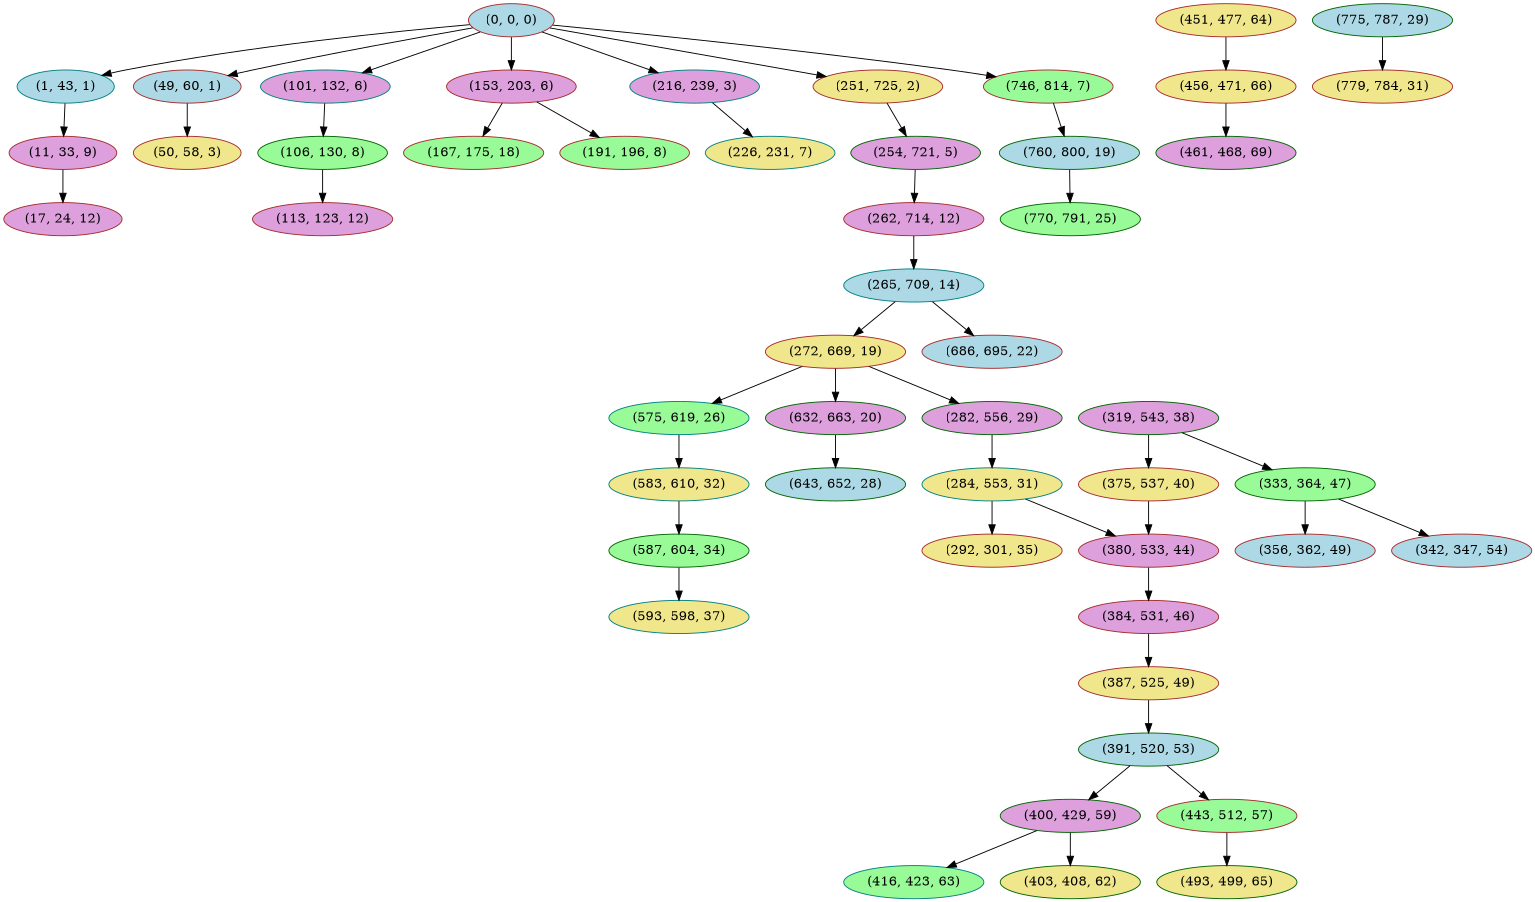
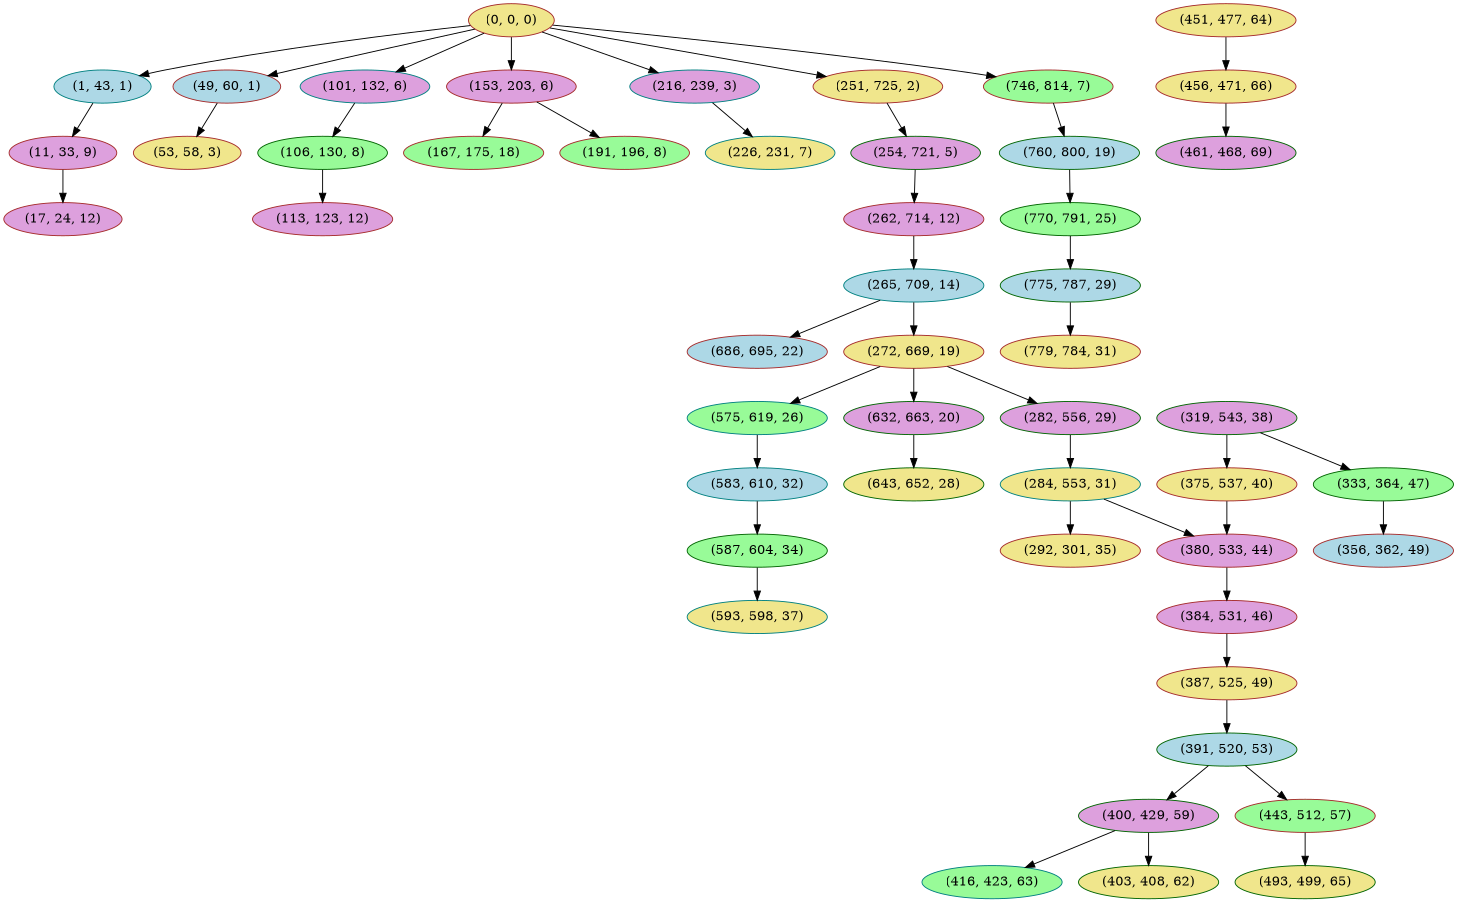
(511, 20) -> (511, 20)
(187, 153) -> (187, 153)
none -> (1070, 248)
(679, 484) -> (757, 484)
(836, 484) -> (914, 484)
(1462, 551) -> none
